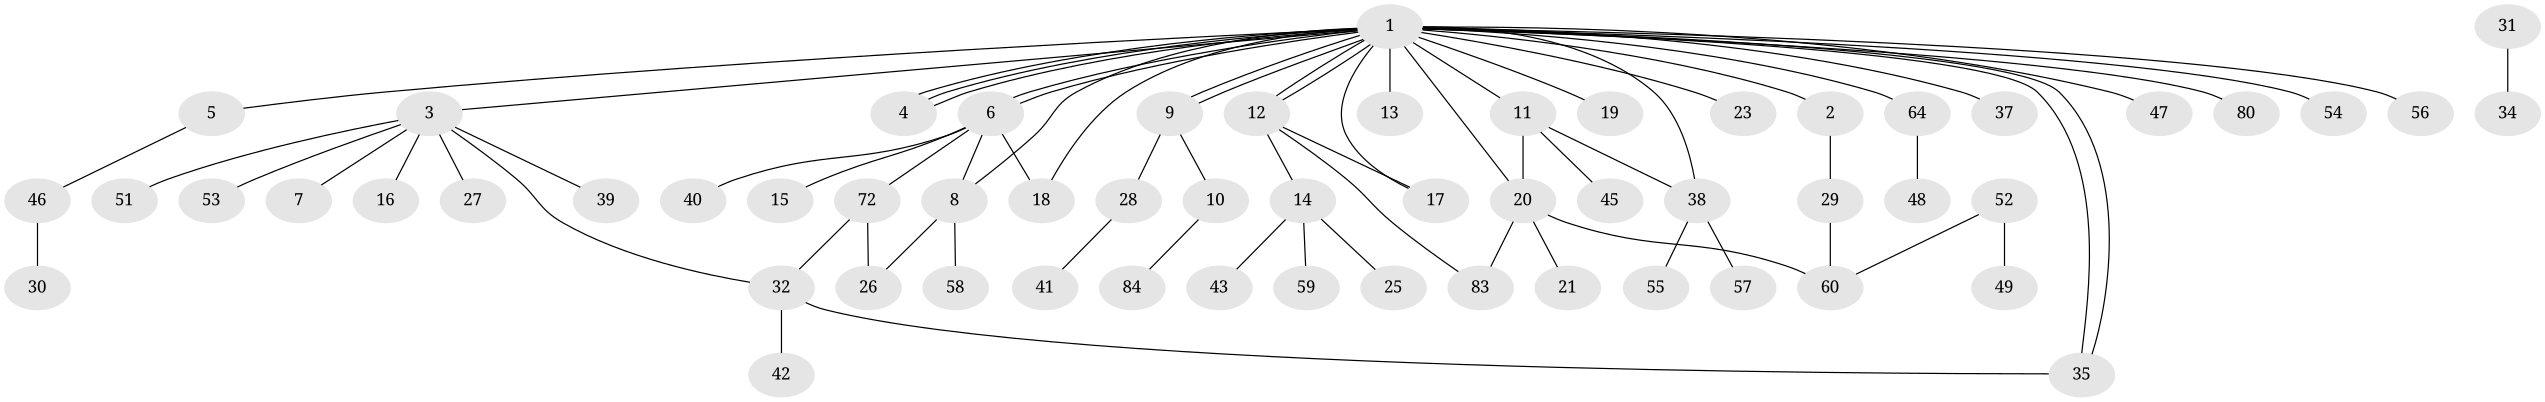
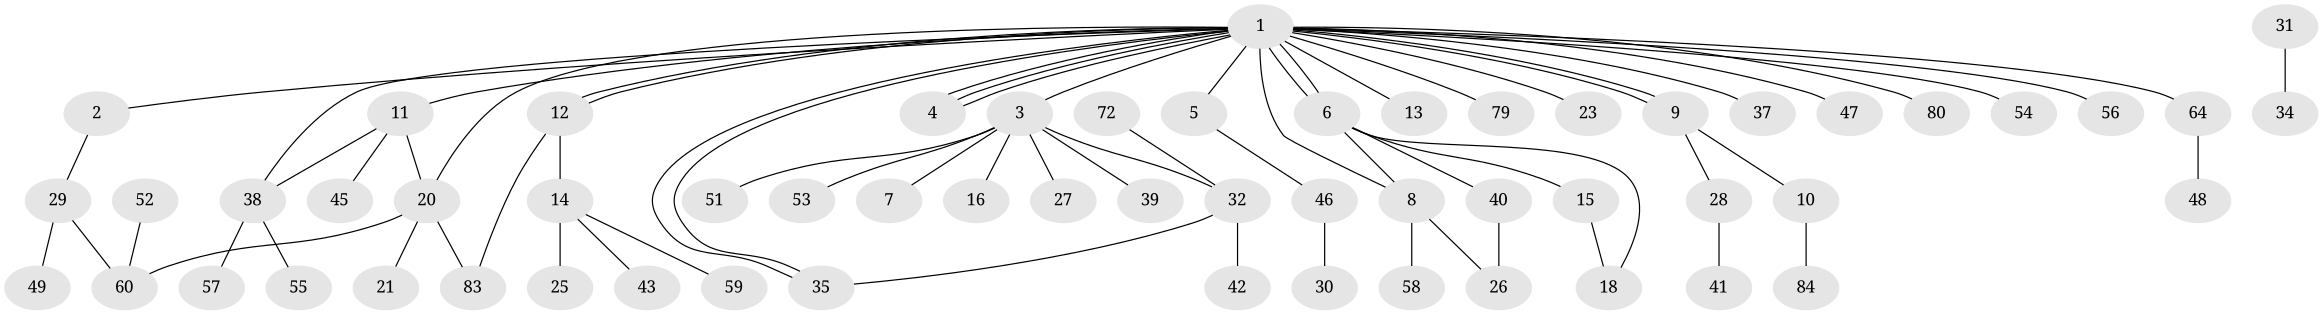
(1158, 75) -> (1597, 244)
(1610, 114) -> (1501, 114)
(929, 157) -> none
(1436, 201) -> none
(868, 244) -> (1499, 244)
(2005, 244) -> (48, 244)
